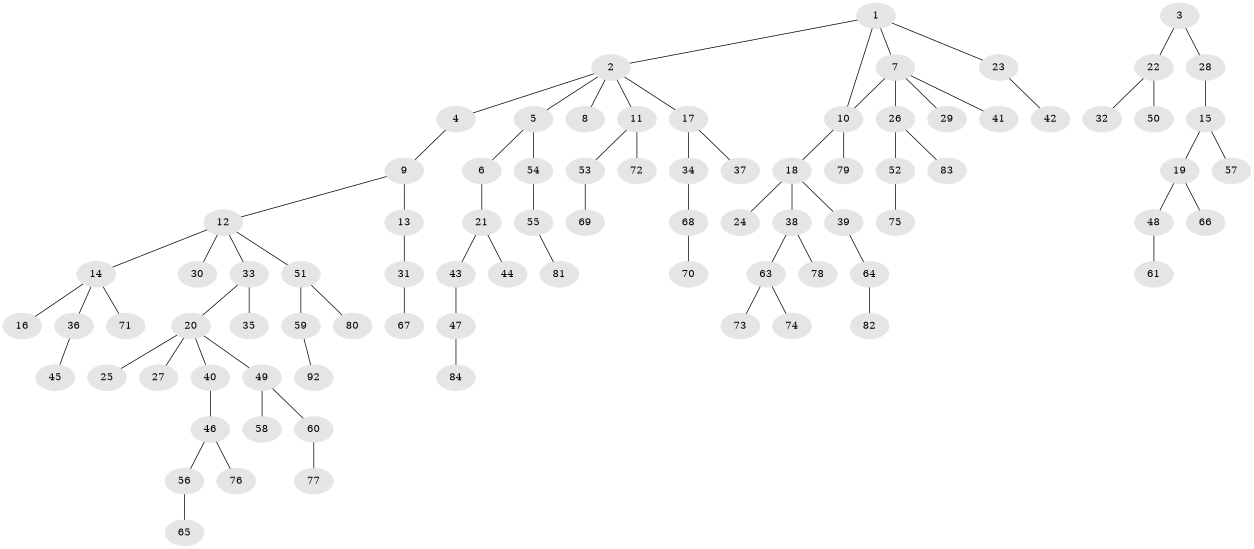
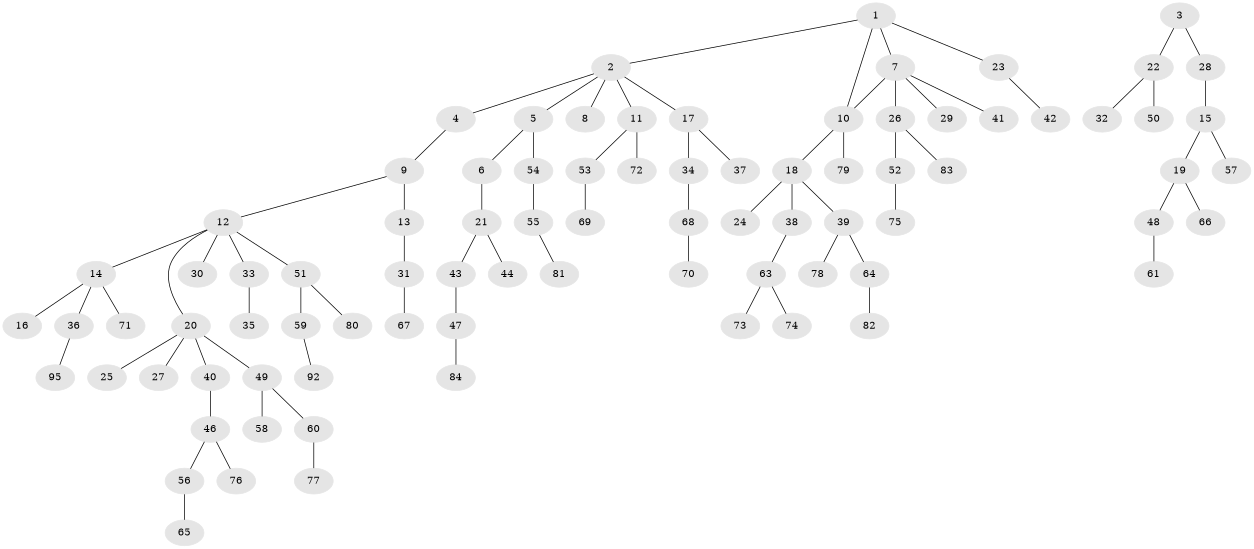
(805, 248) -> (831, 248)
(220, 300) -> (170, 265)
(55, 378) -> (55, 378)
